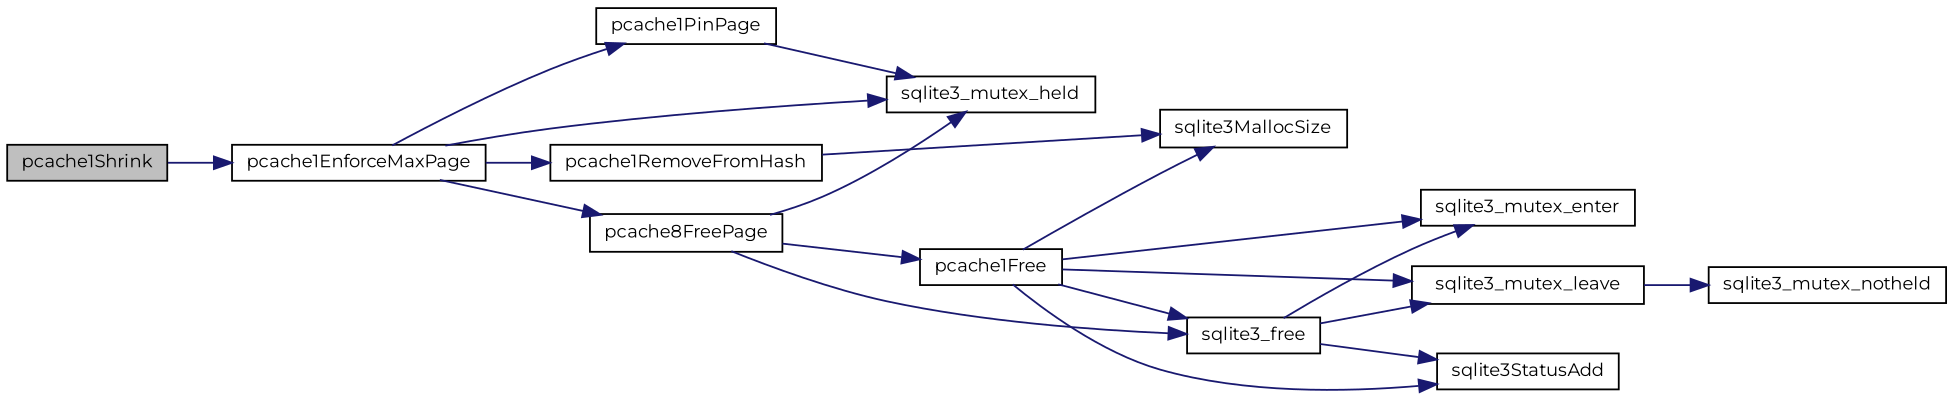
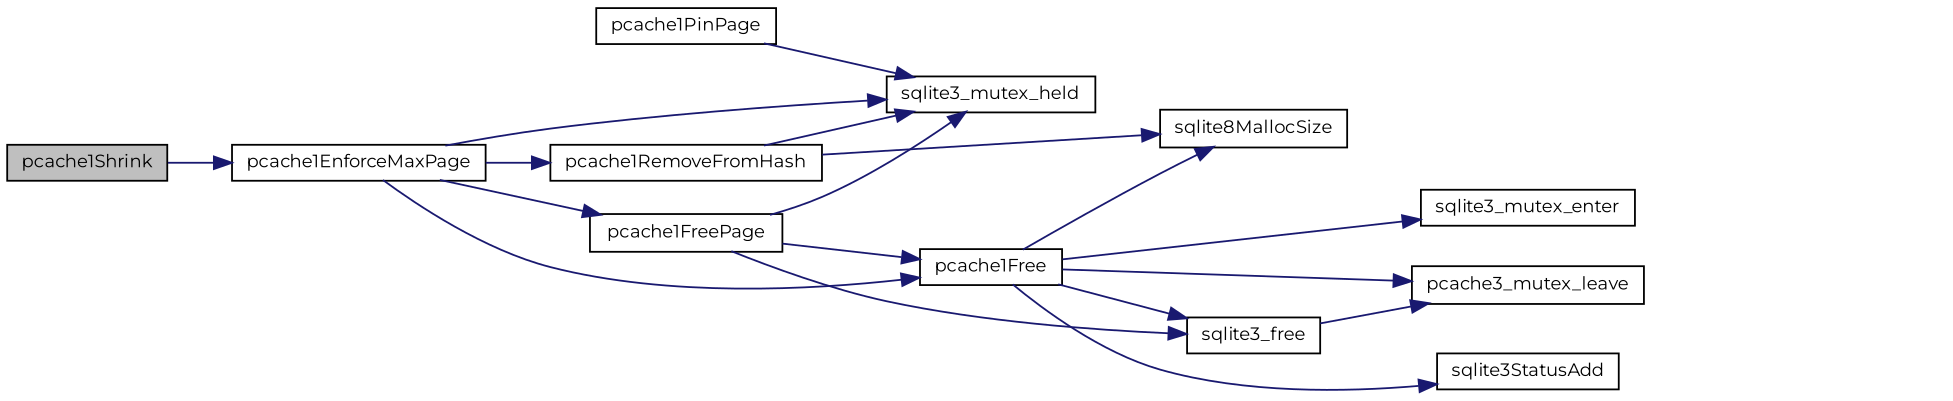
(497, 92) -> (631, 282)
(1254, 129) -> (1254, 129)
none -> (830, 131)
(686, 233) -> (686, 233)
(1372, 268) -> none
(1528, 285) -> (1528, 285)
(1827, 285) -> none
(1369, 351) -> none
